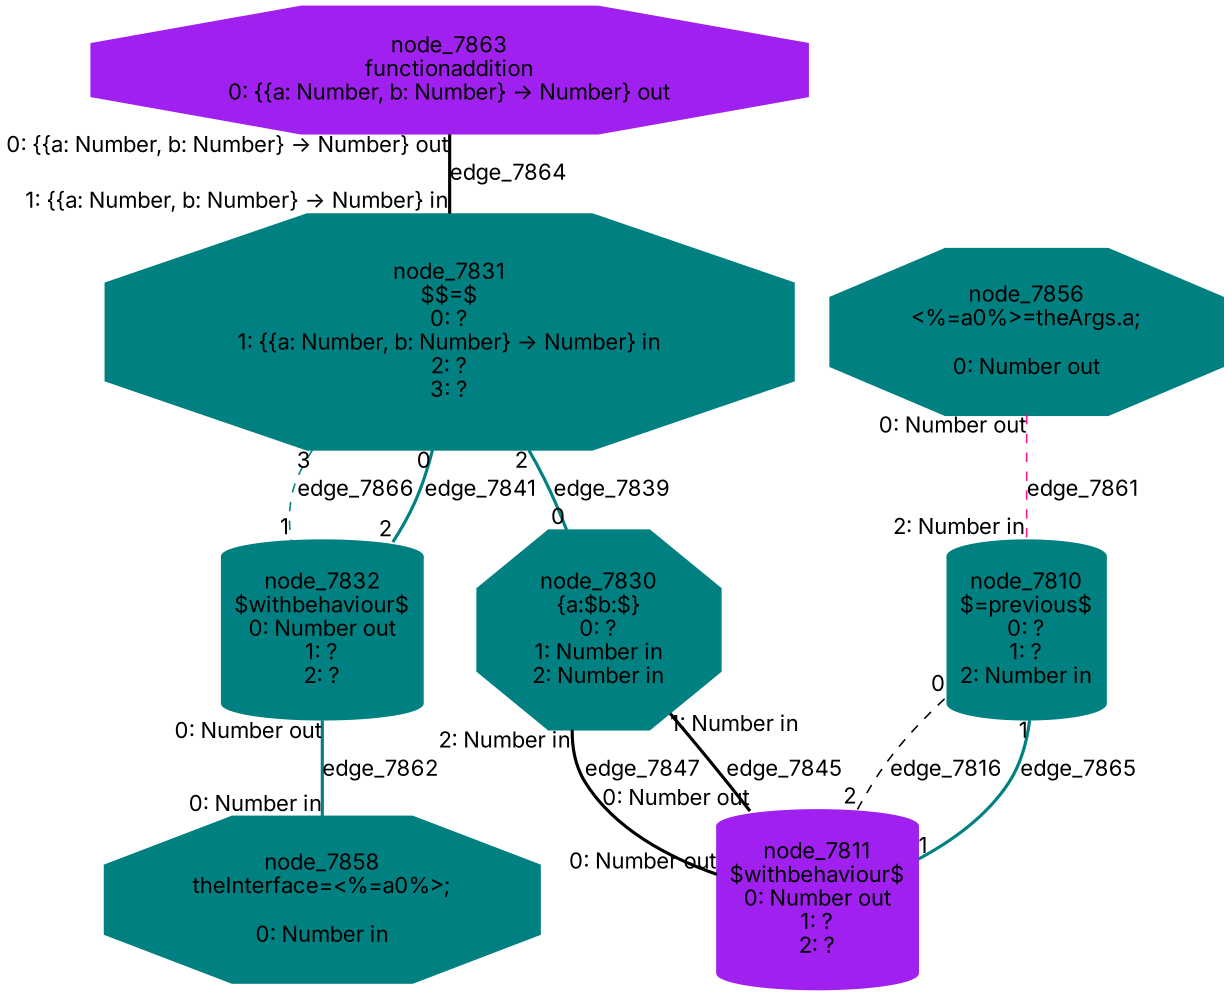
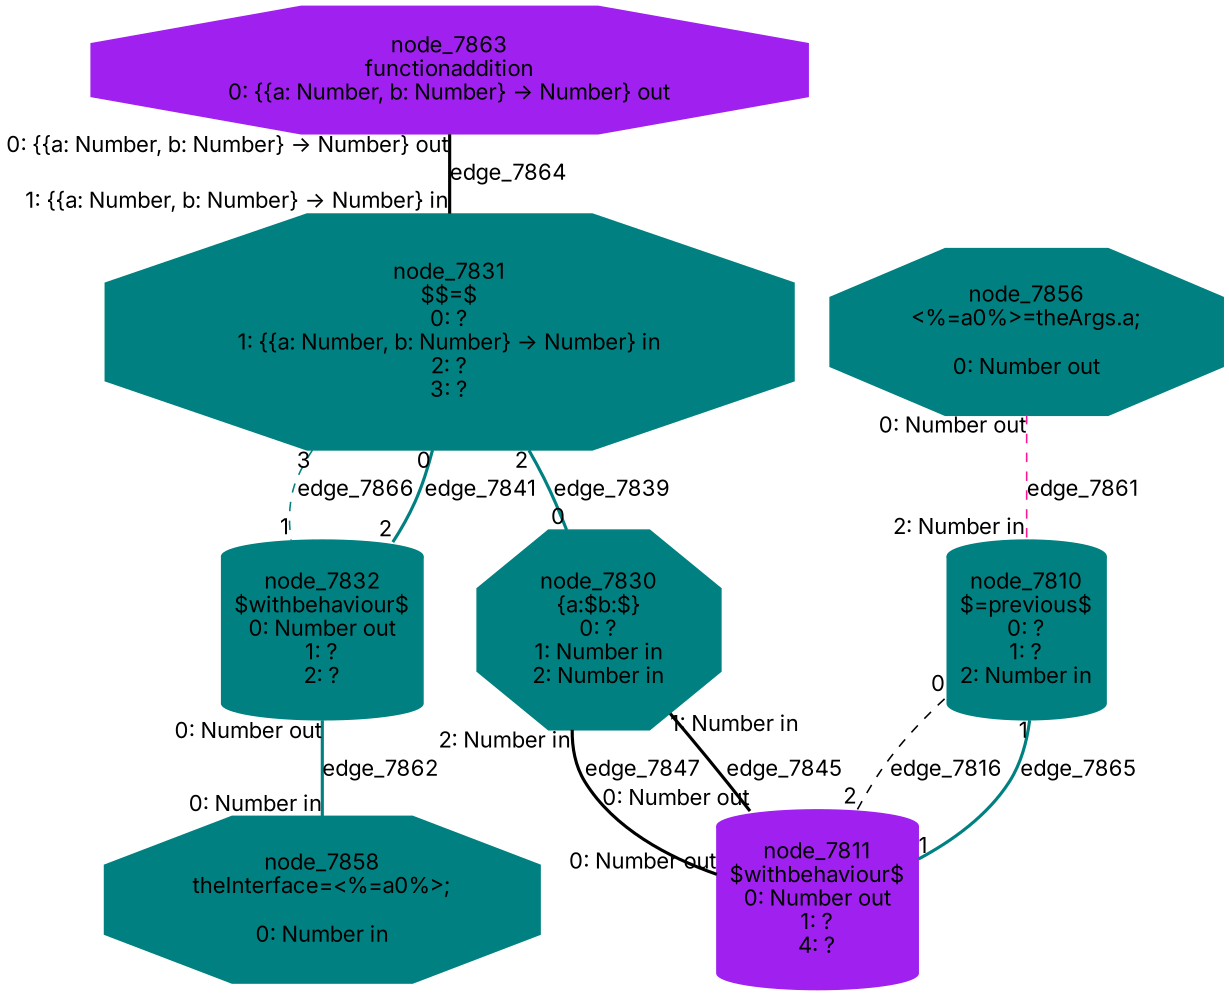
(818, 900) -> (818, 900)
